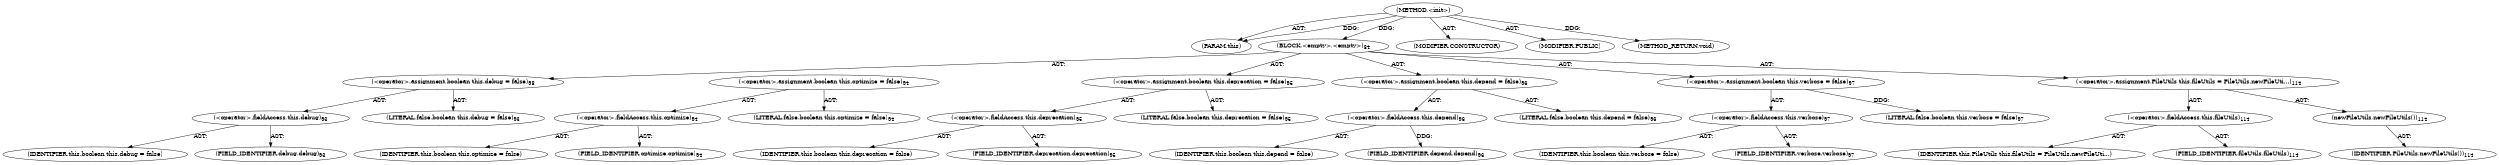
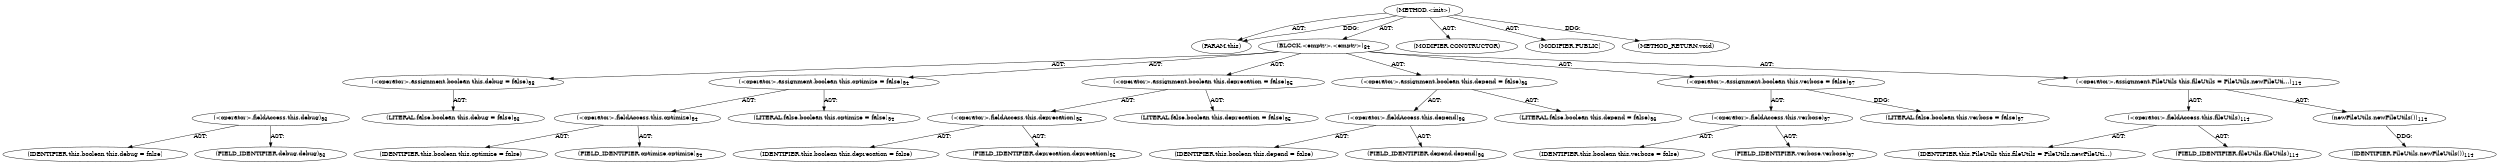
(1387, 28) -> (1387, 28)
none -> (1096, 66)
(363, 100) -> none
(1425, 136) -> (1425, 136)
(2406, 136) -> (2406, 136)
